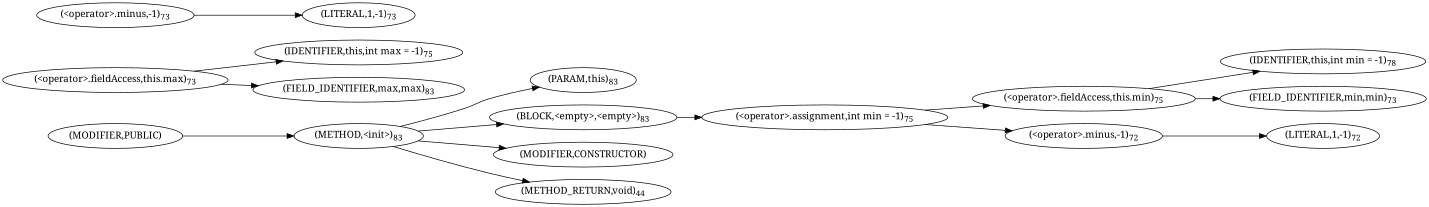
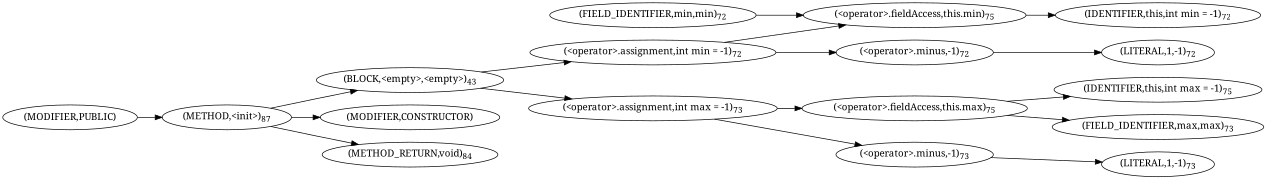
(1392, 60) -> (1227, 14)
(192, 79) -> (991, 107)
(583, 80) -> none
(430, 89) -> (1229, 126)
(1392, 98) -> (722, 14)
(1204, 99) -> (776, 15)
none -> (653, 108)
(645, 116) -> (472, 79)
(909, 116) -> (737, 51)
(398, 135) -> (266, 116)
(640, 191) -> (467, 154)
